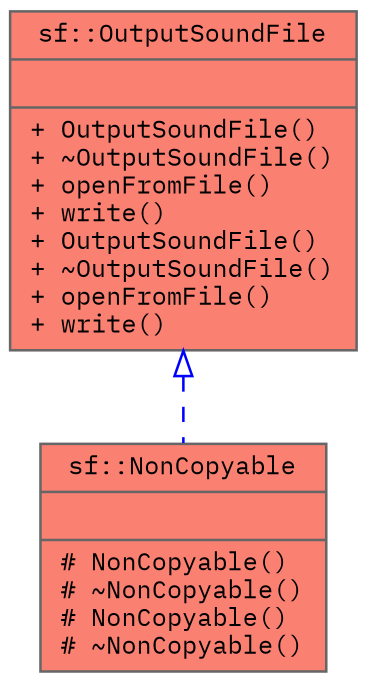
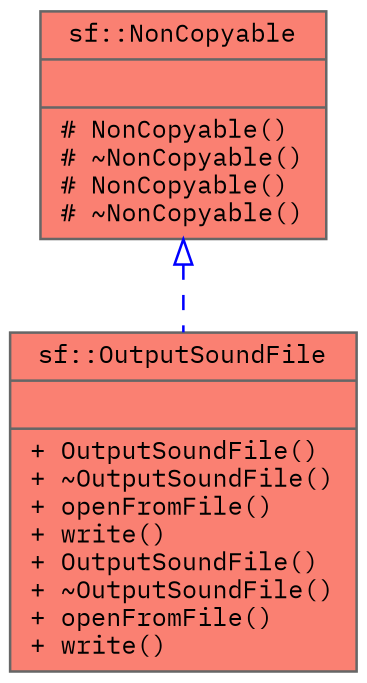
(183, 410) -> (183, 298)
